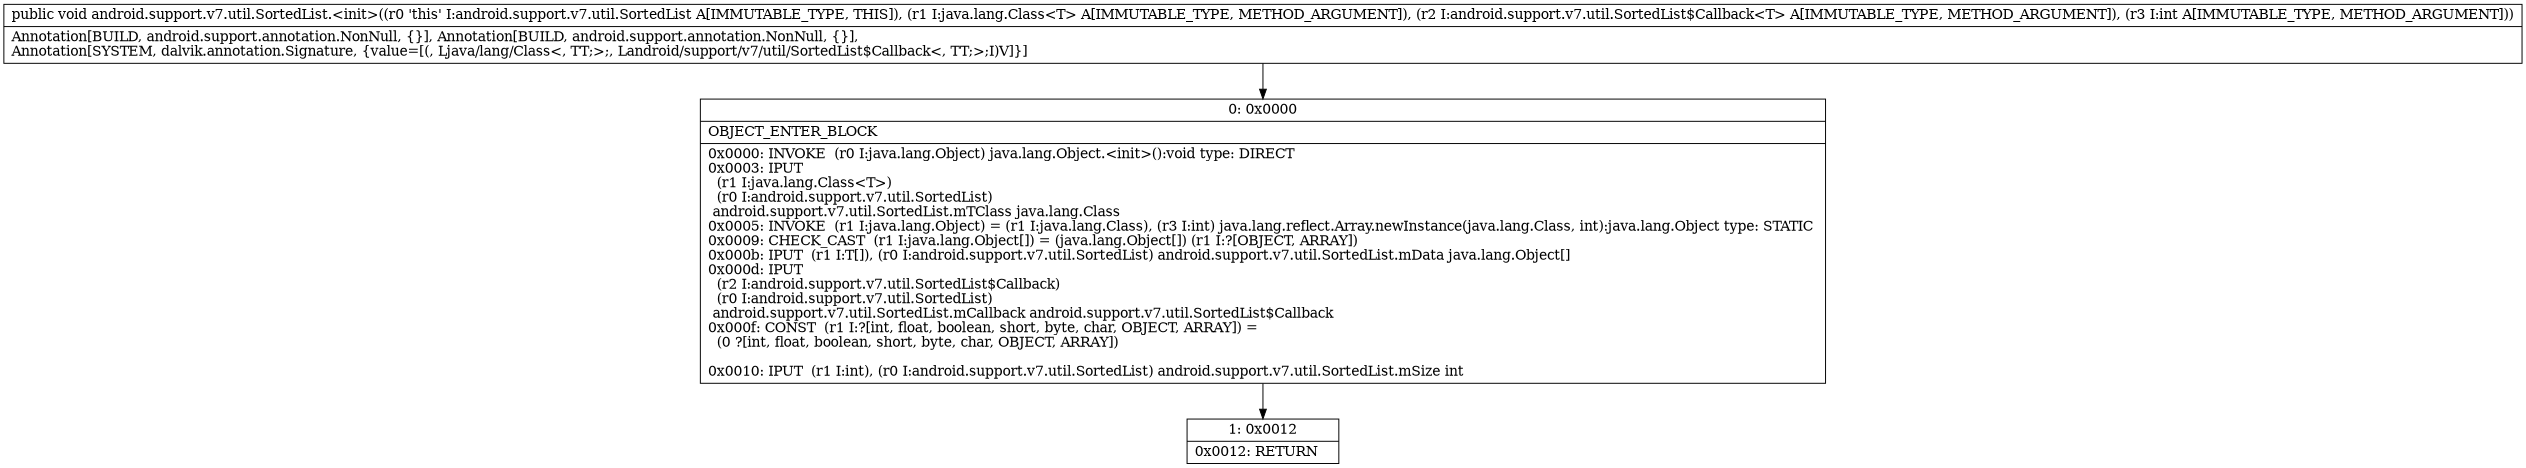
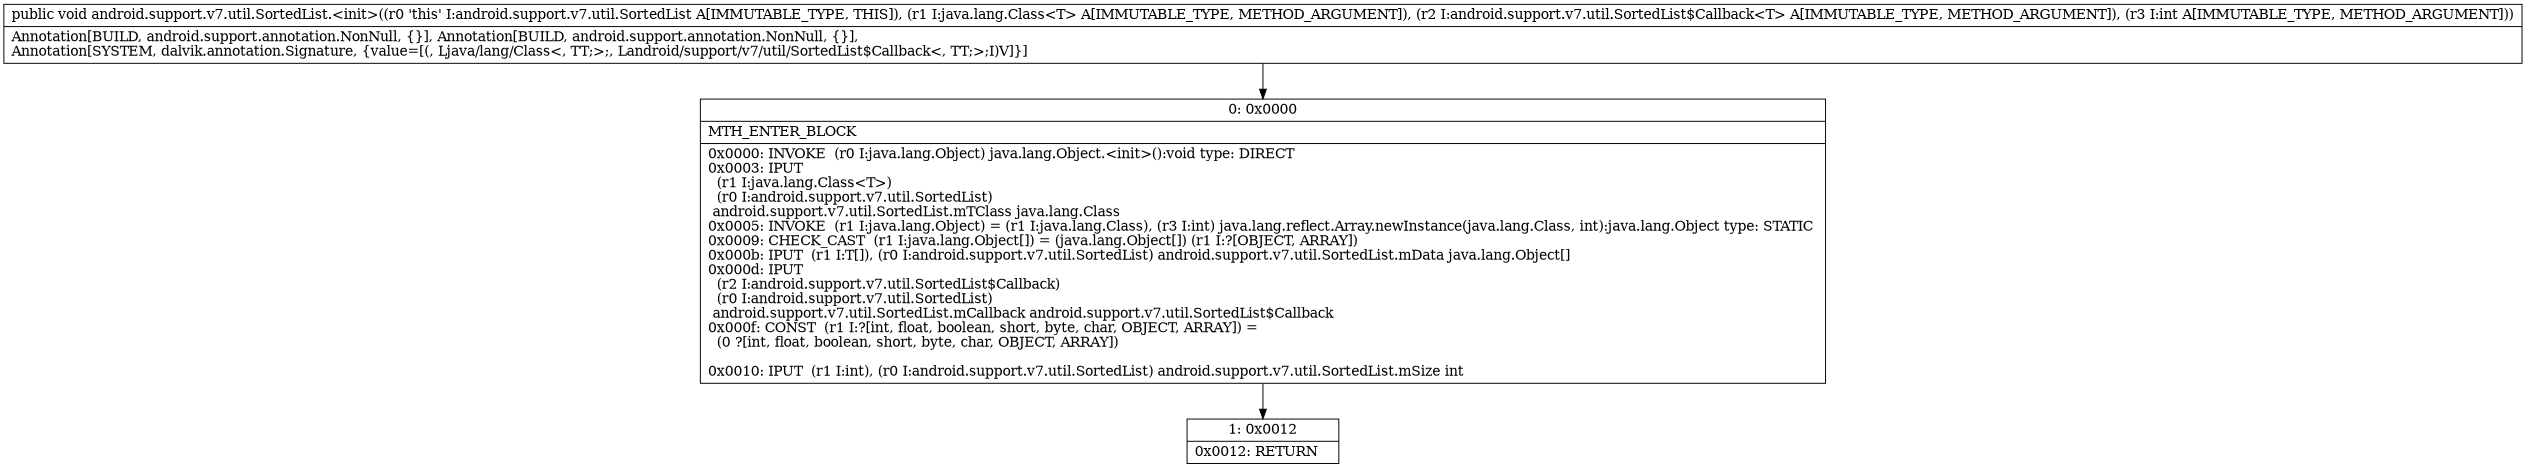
(793, 132) -> (783, 132)
